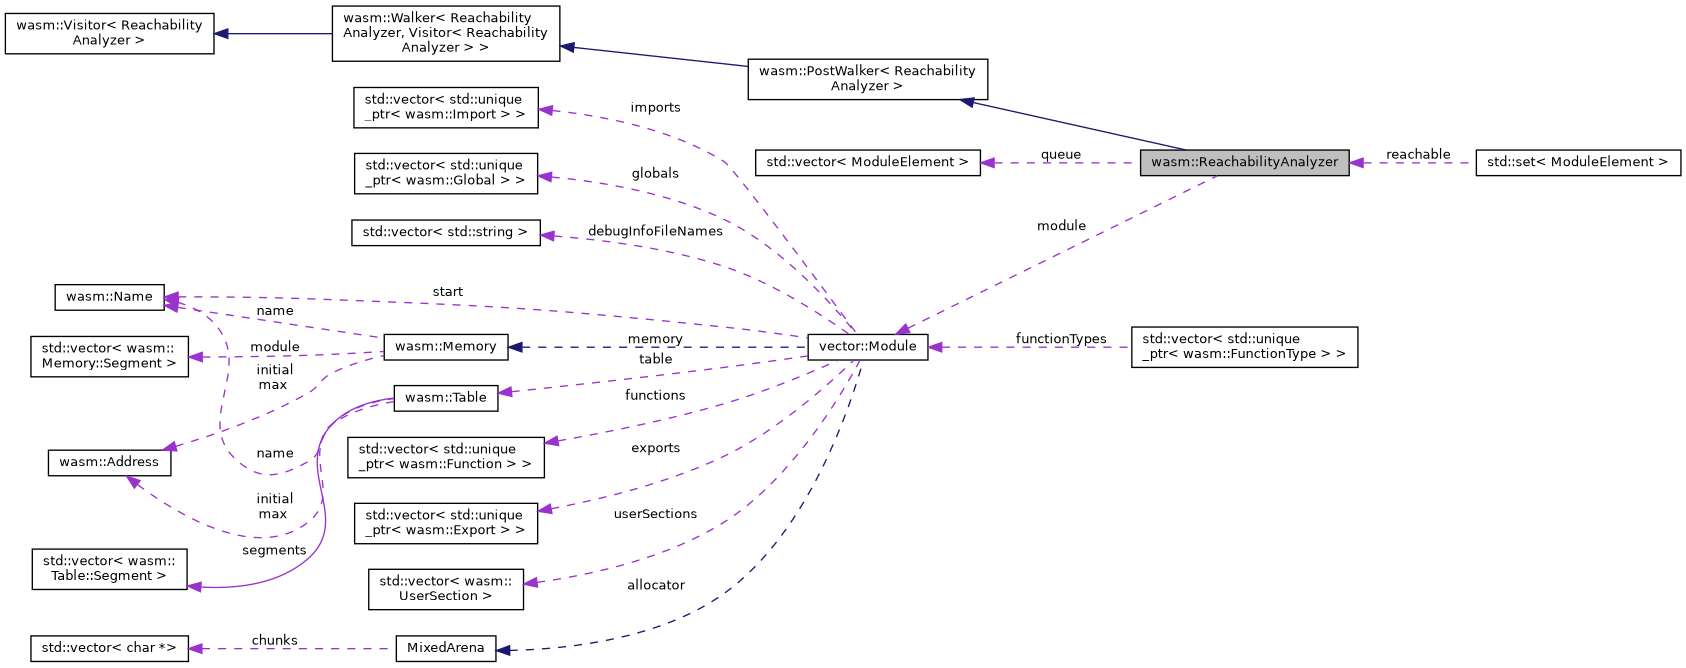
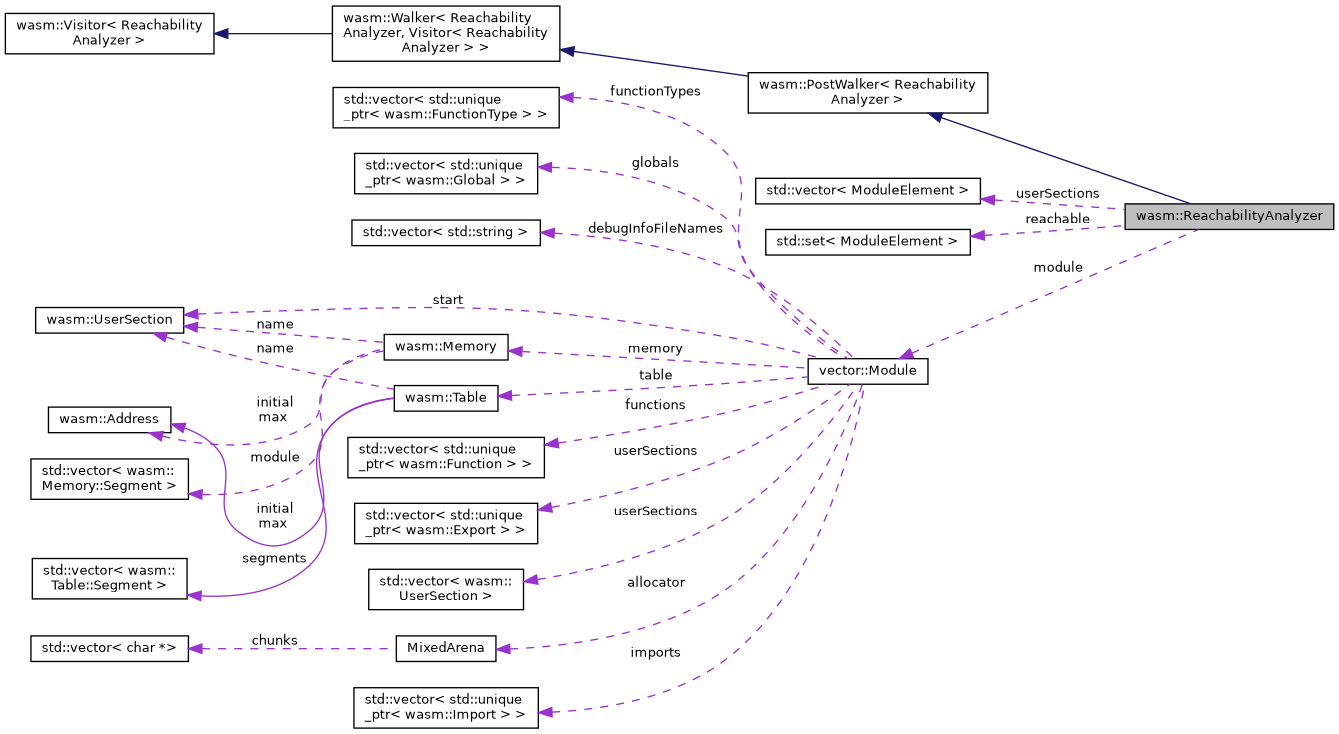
(1060, 155) -> (1056, 194)
(1420, 163) -> (1055, 231)
(110, 297) -> (110, 320)
(665, 347) -> (665, 360)
(1037, 347) -> (742, 193)
(654, 449) -> (654, 452)
(303, 525) -> (300, 538)
(743, 577) -> (735, 582)
